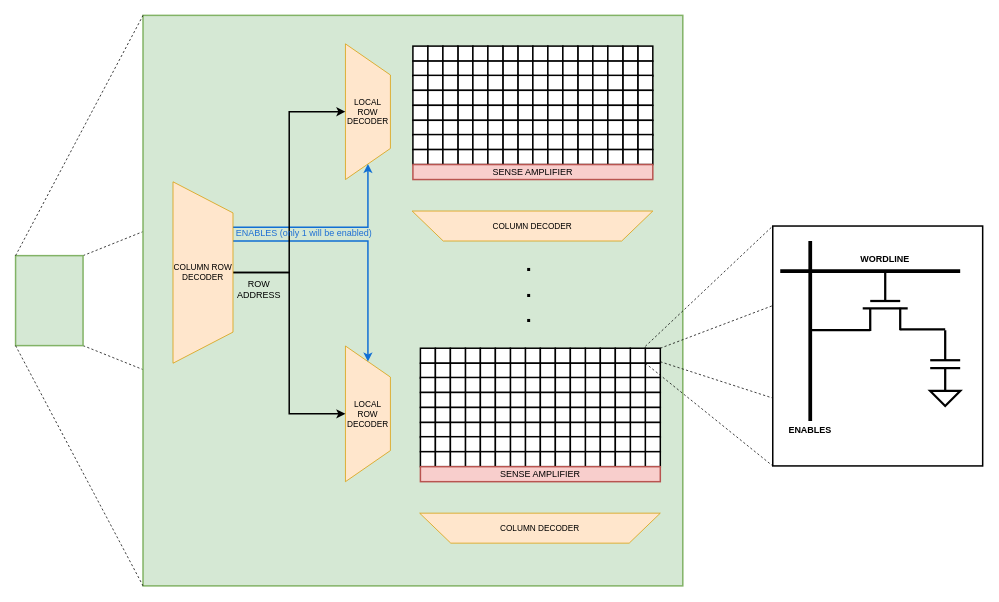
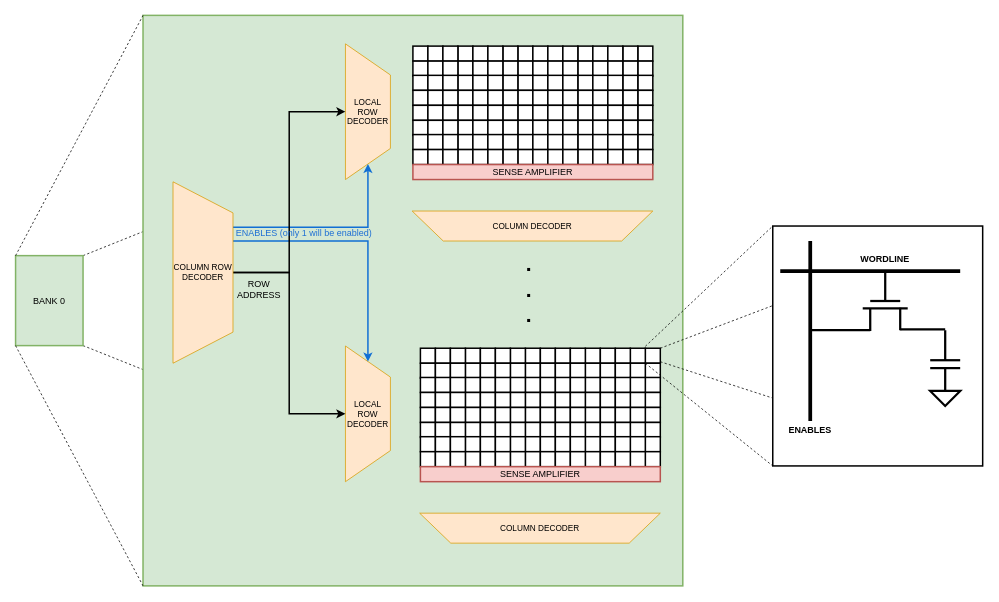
none -> (49, 301)
